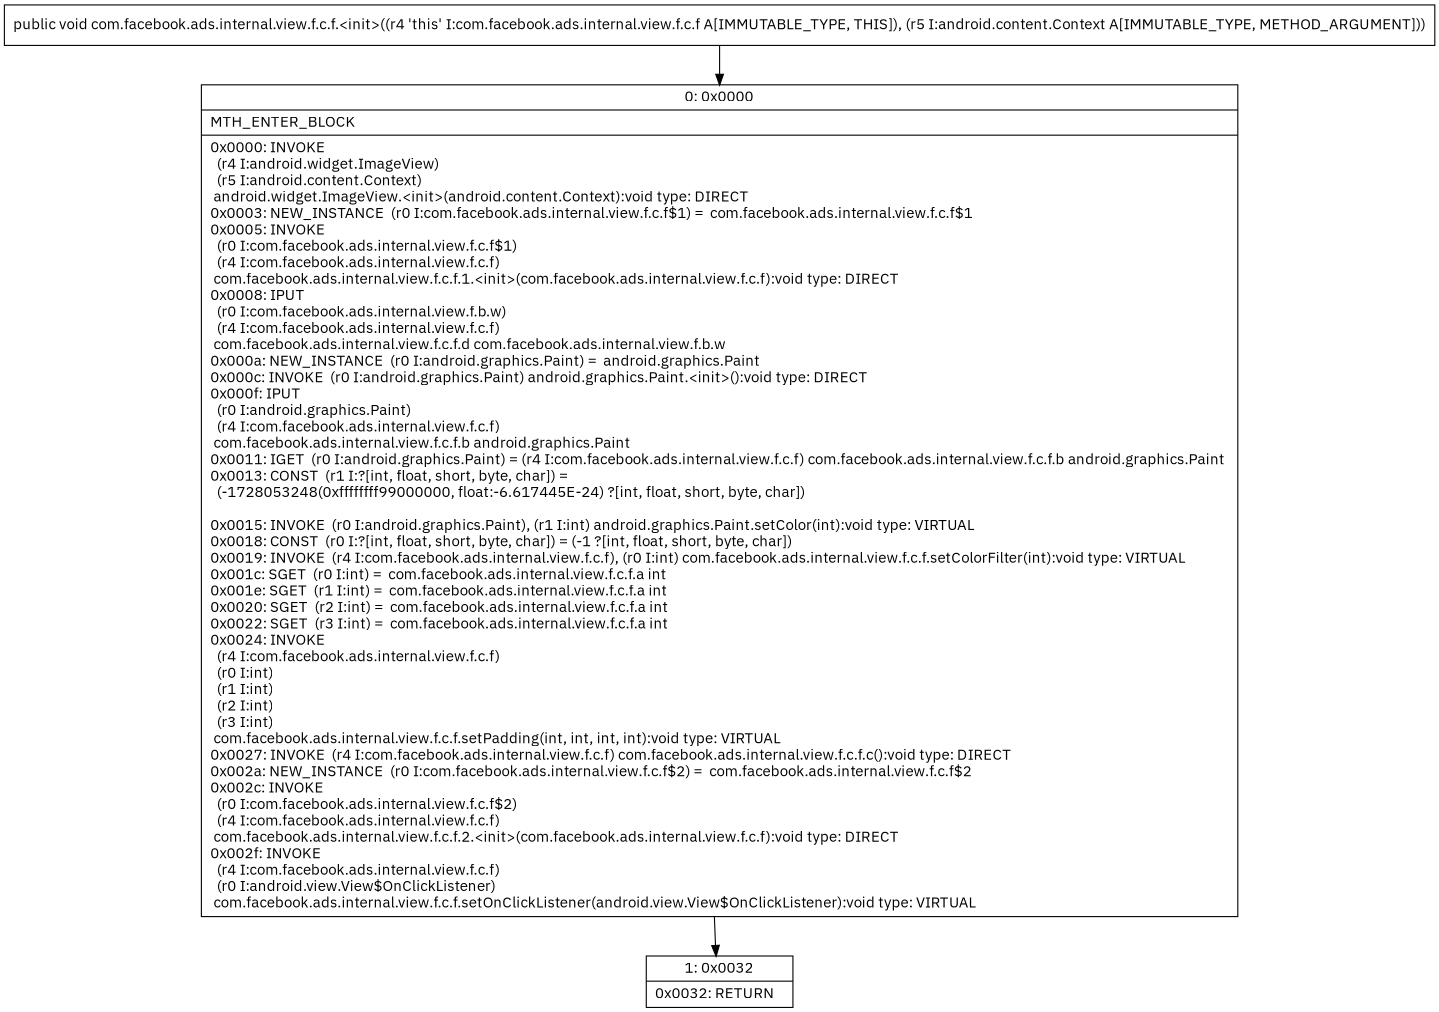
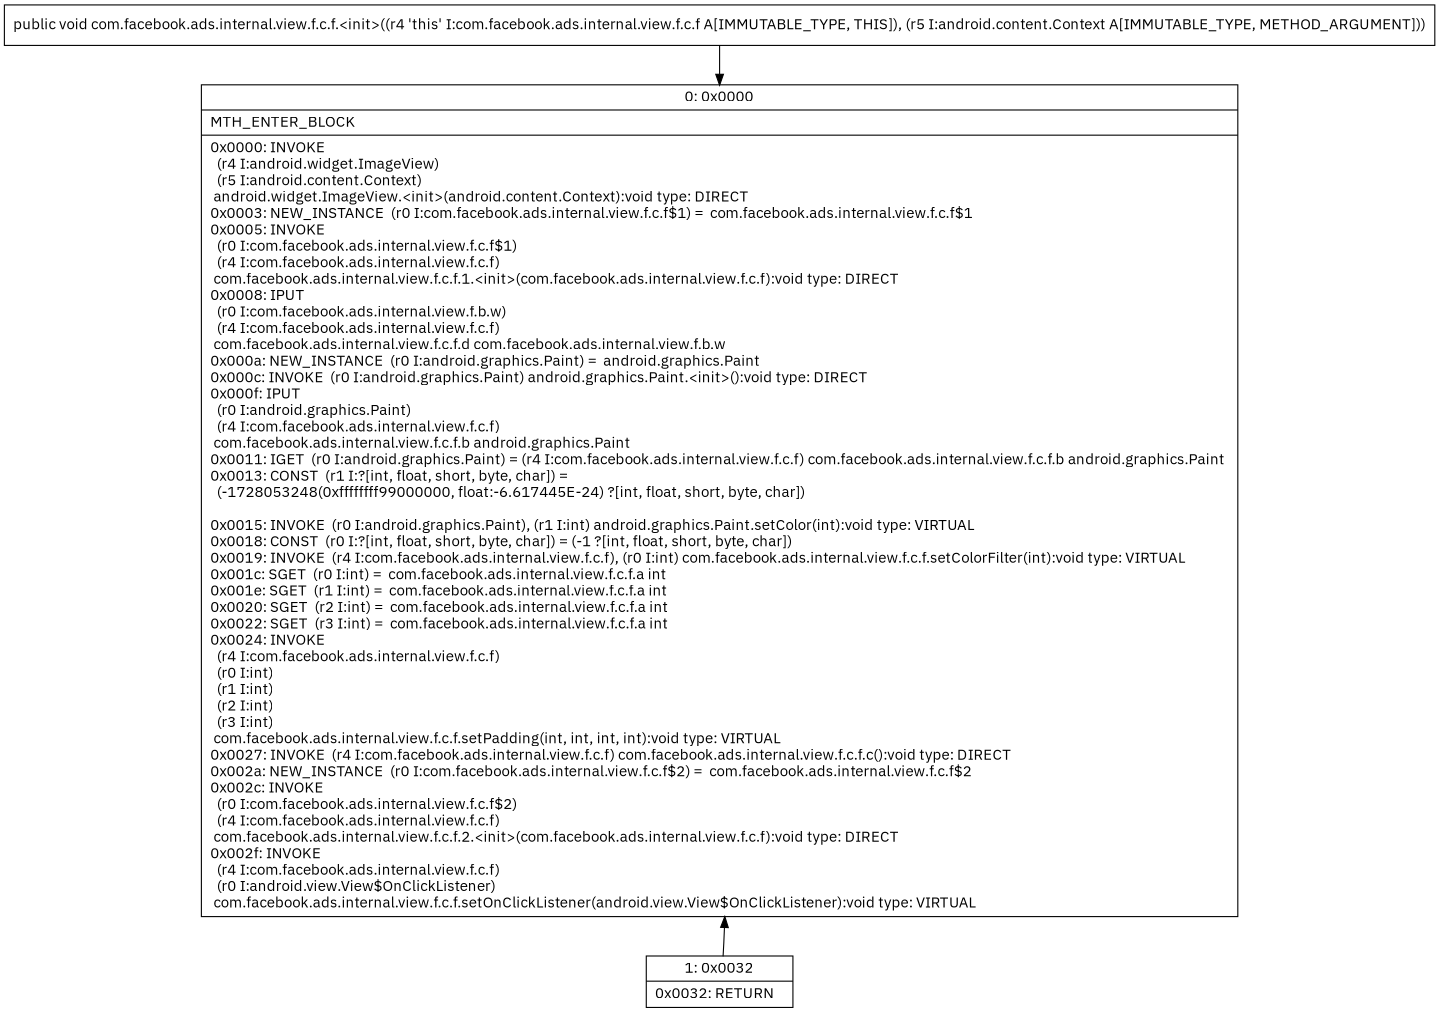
(715, 931) -> (724, 942)
